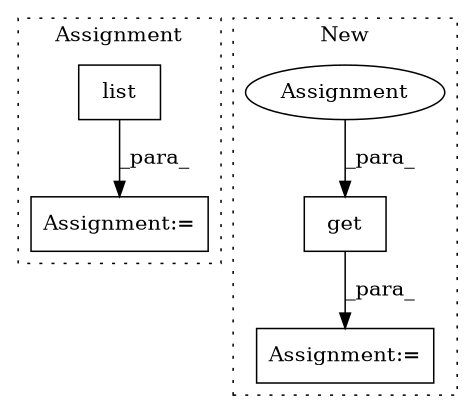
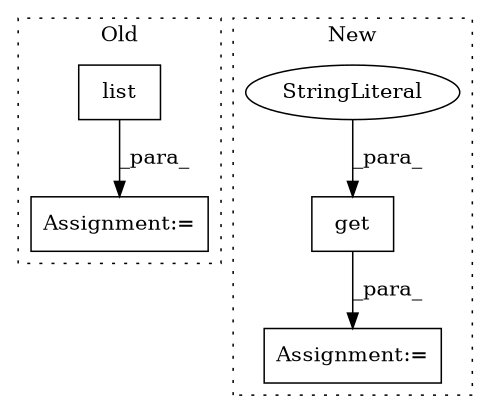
(120, 36) -> (120, 36)
(345, 92) -> (353, 92)
